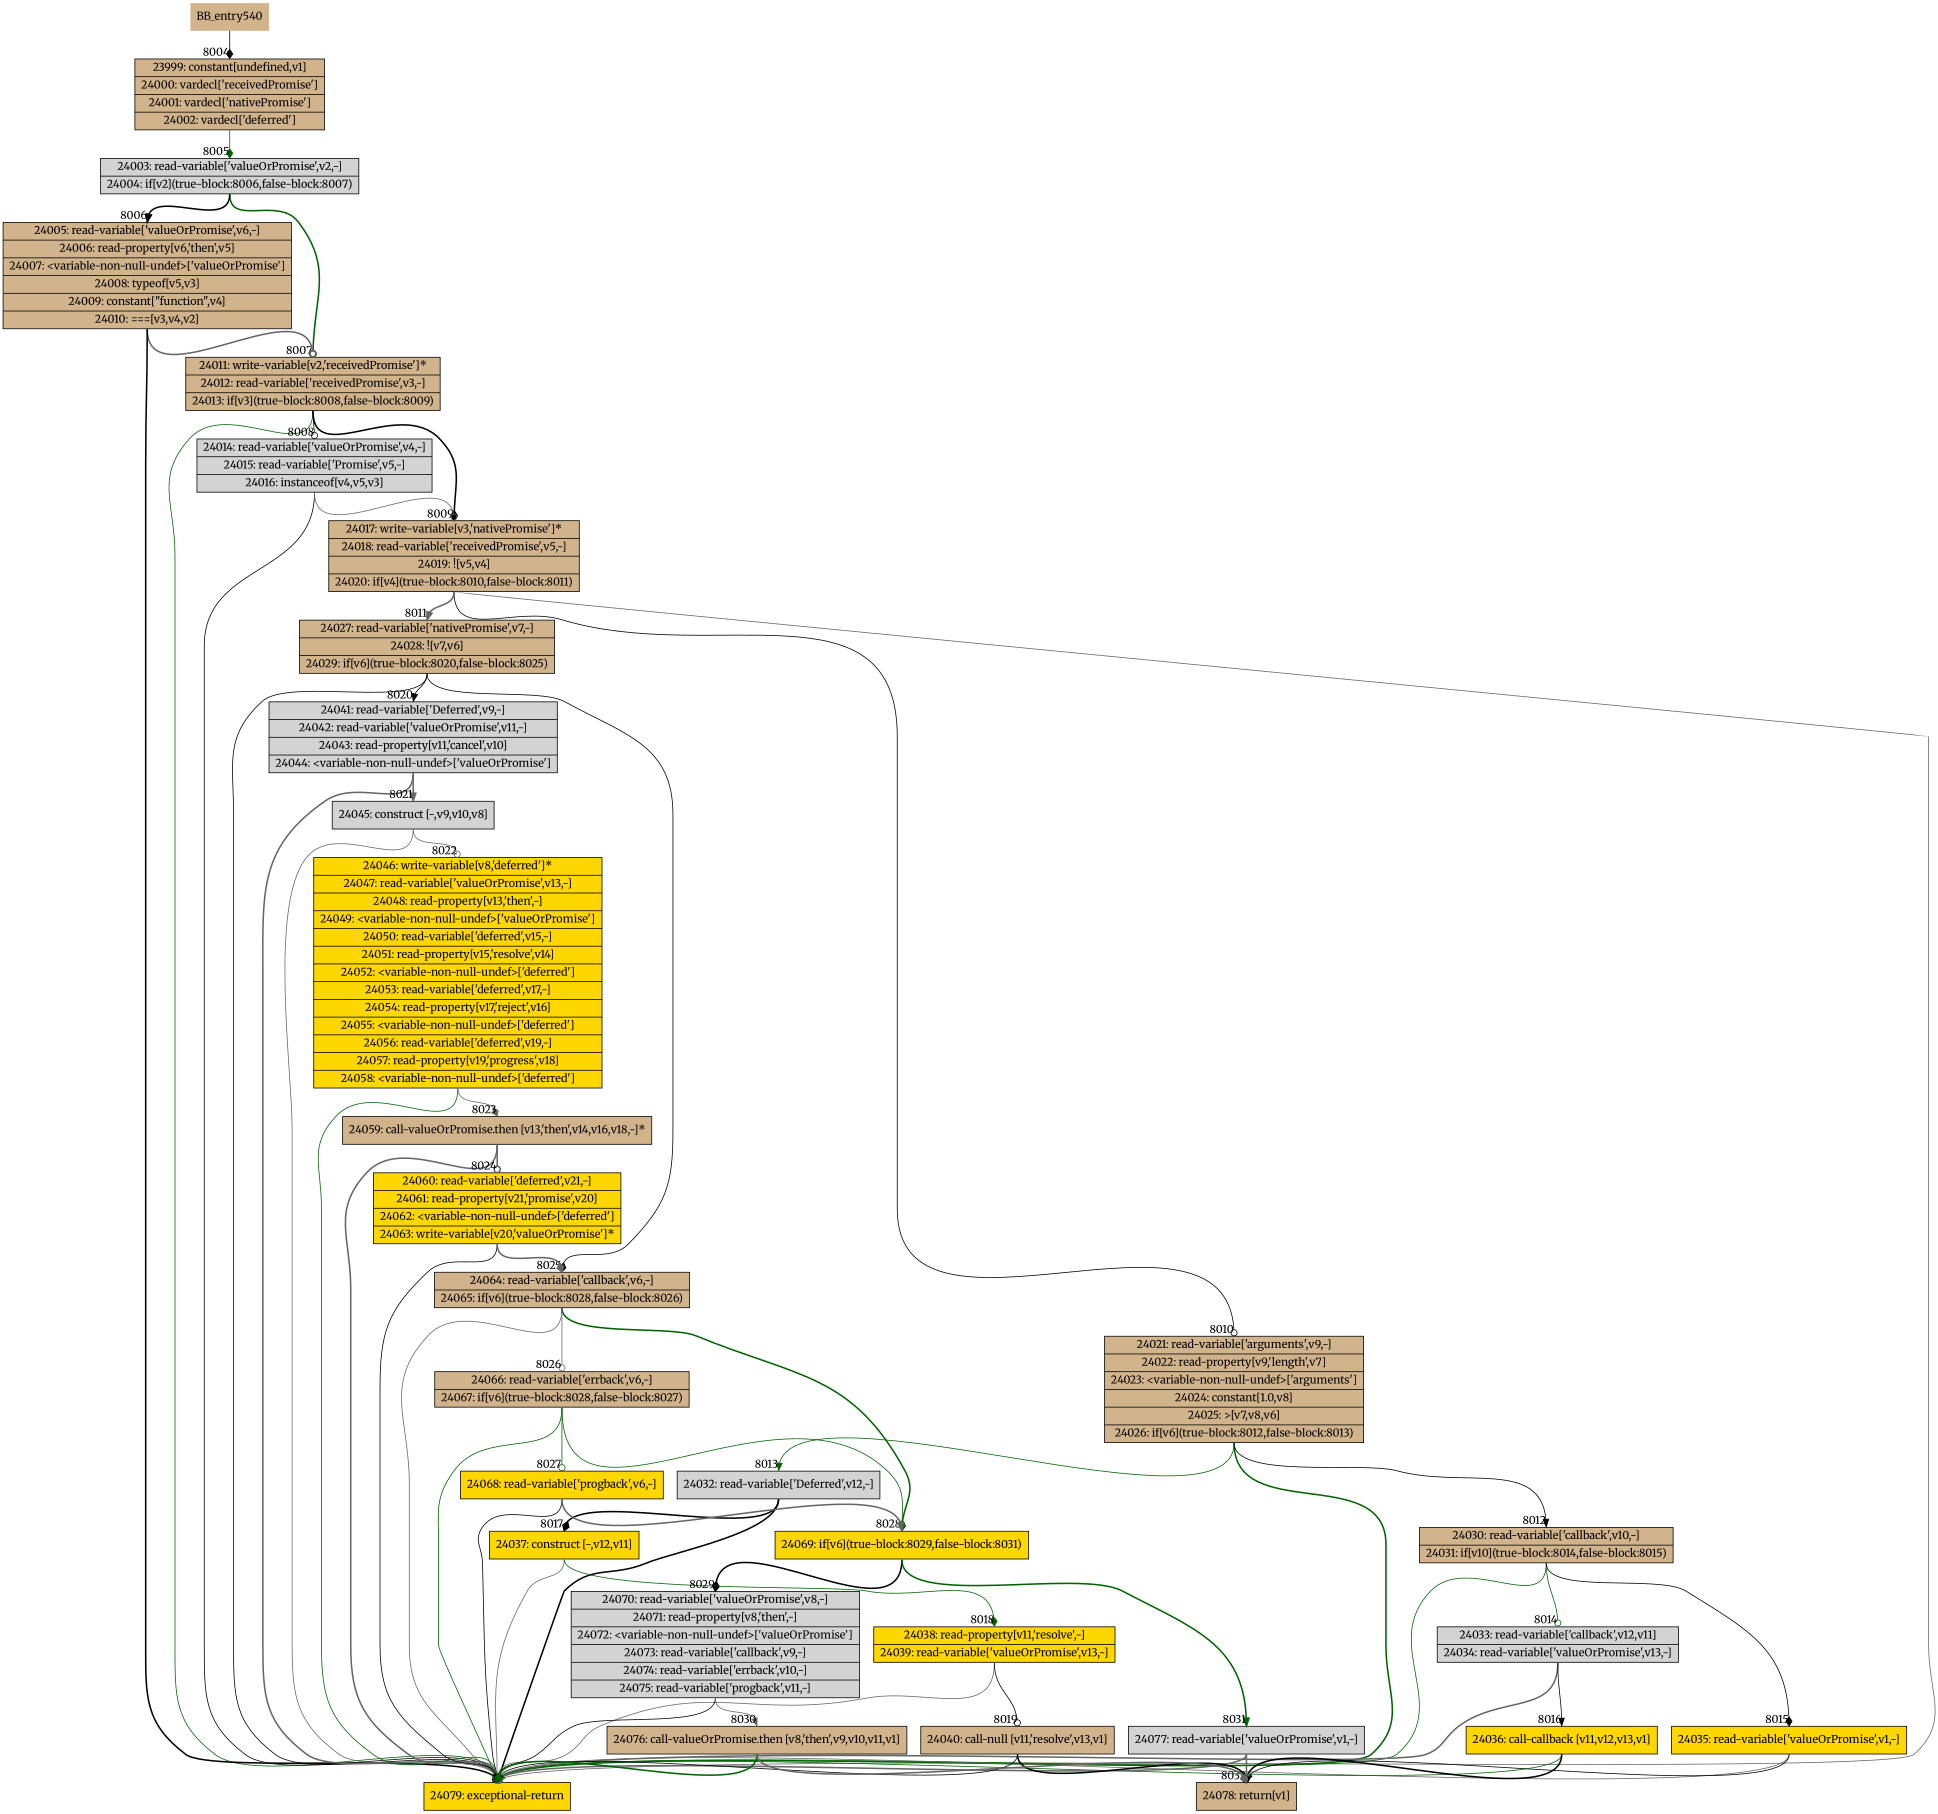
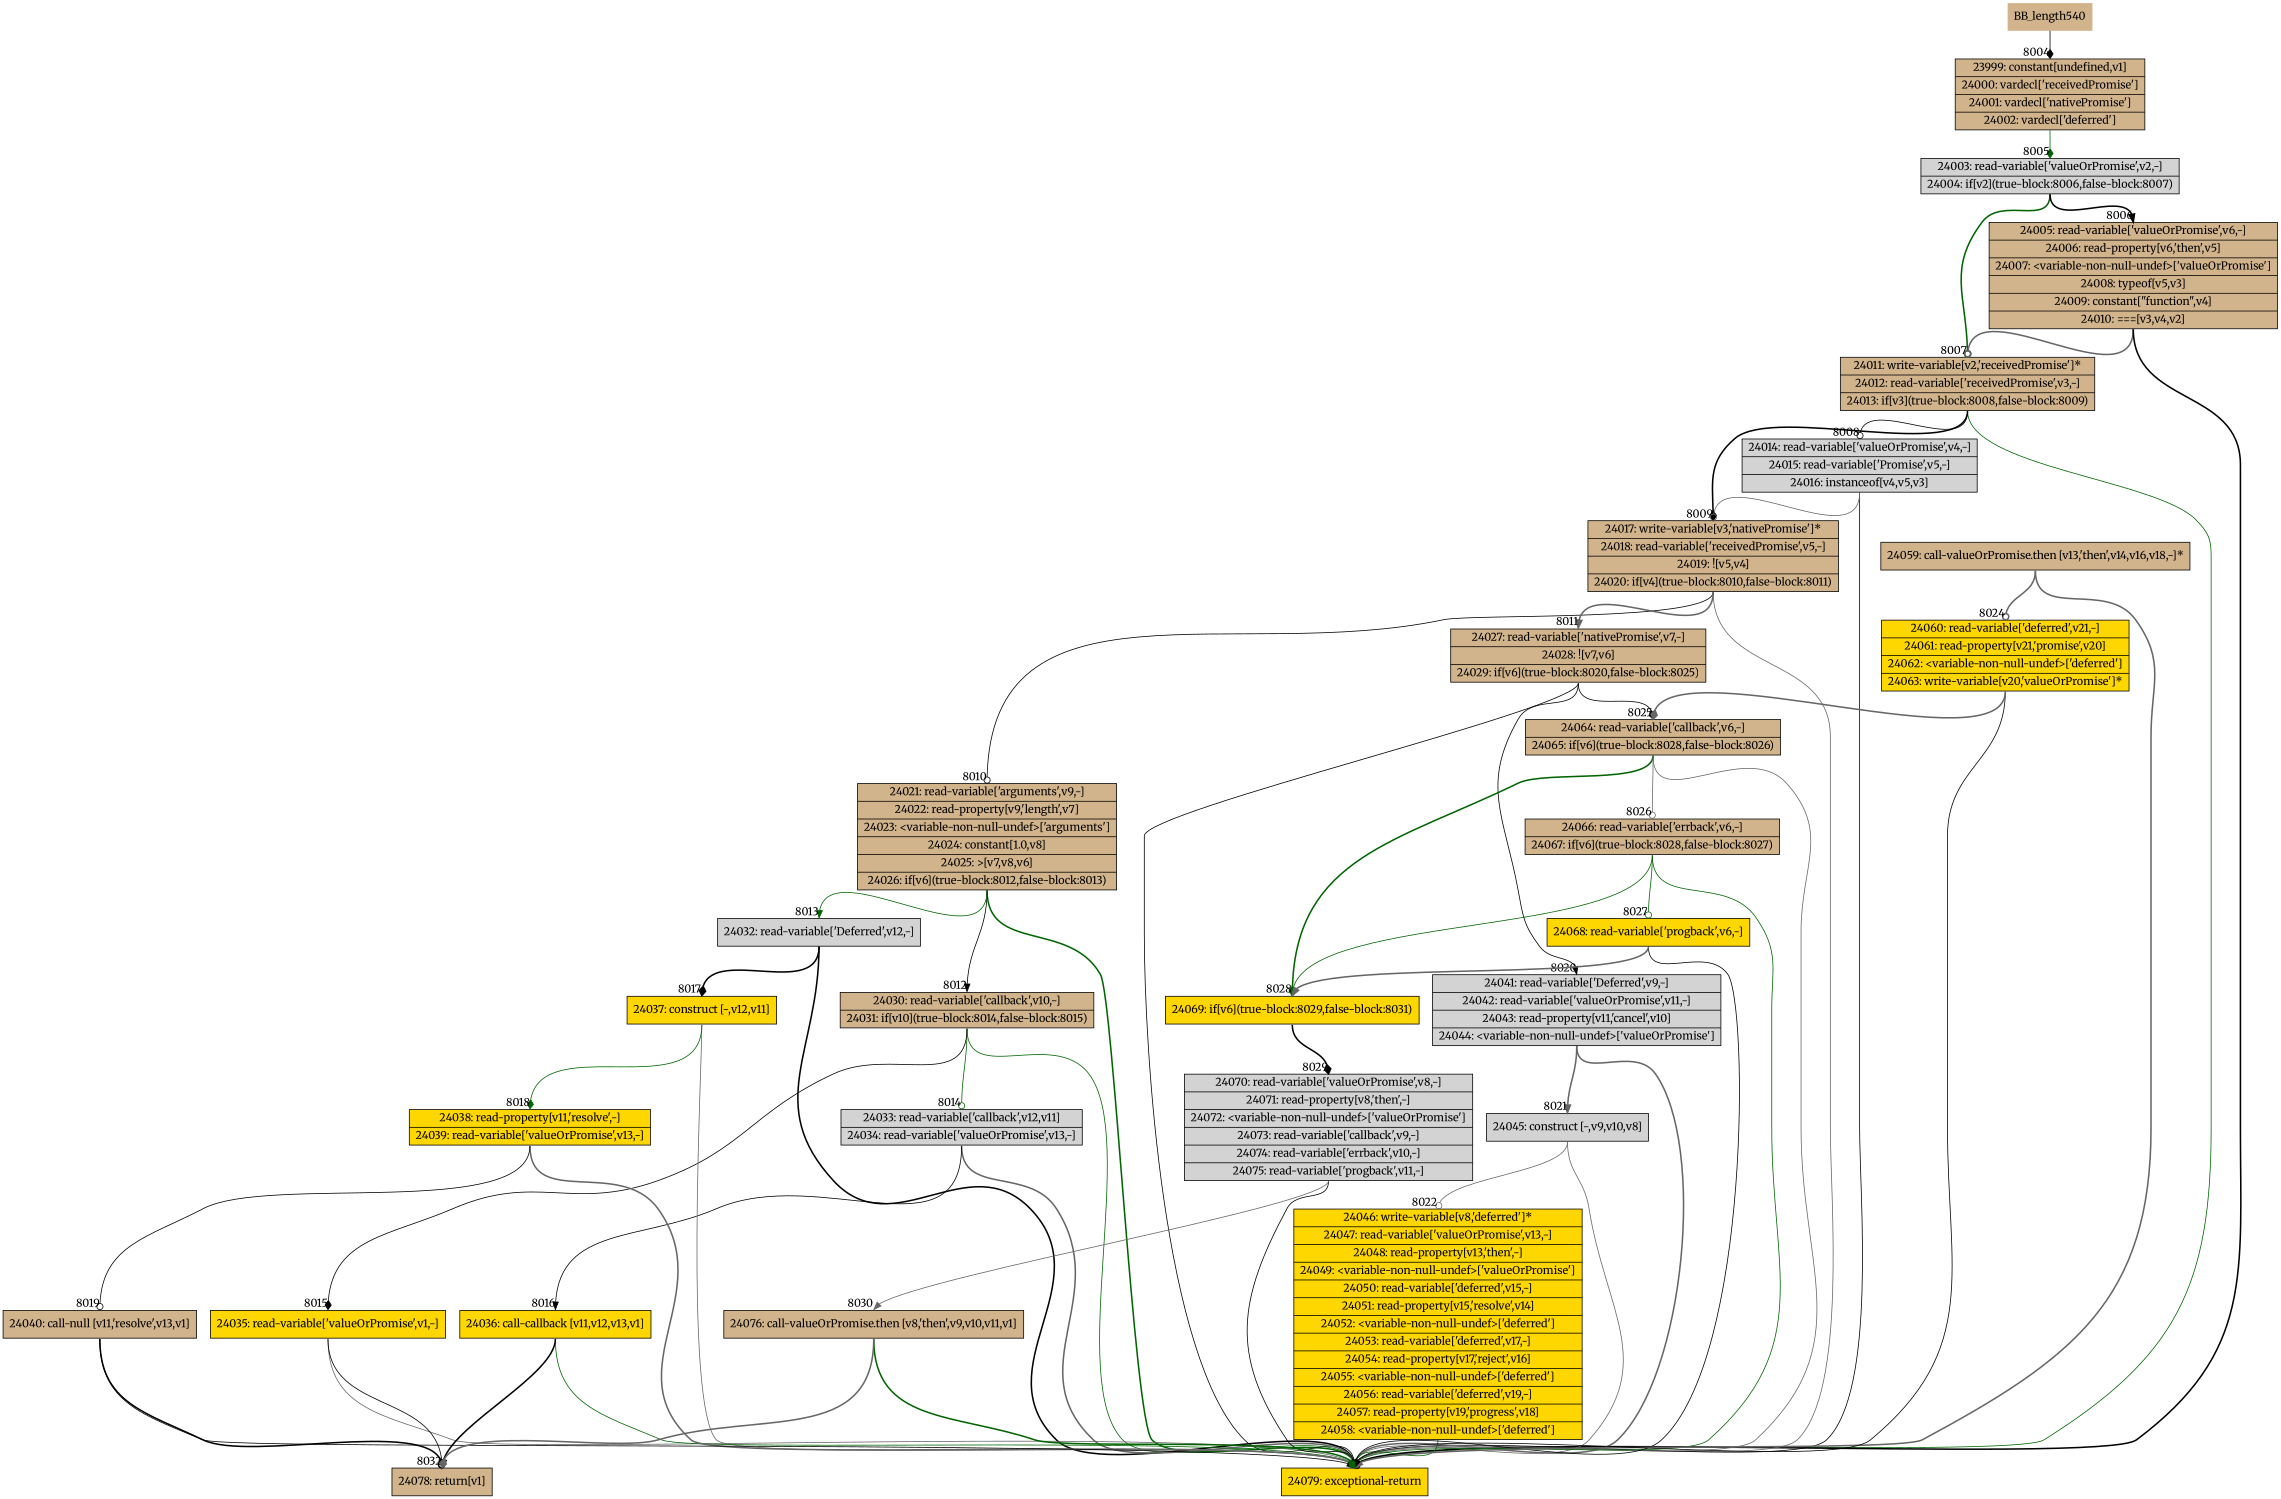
(230, 17) -> (2050, 17)
(473, 1101) -> none
(746, 1704) -> (689, 1438)
(1246, 1740) -> none
